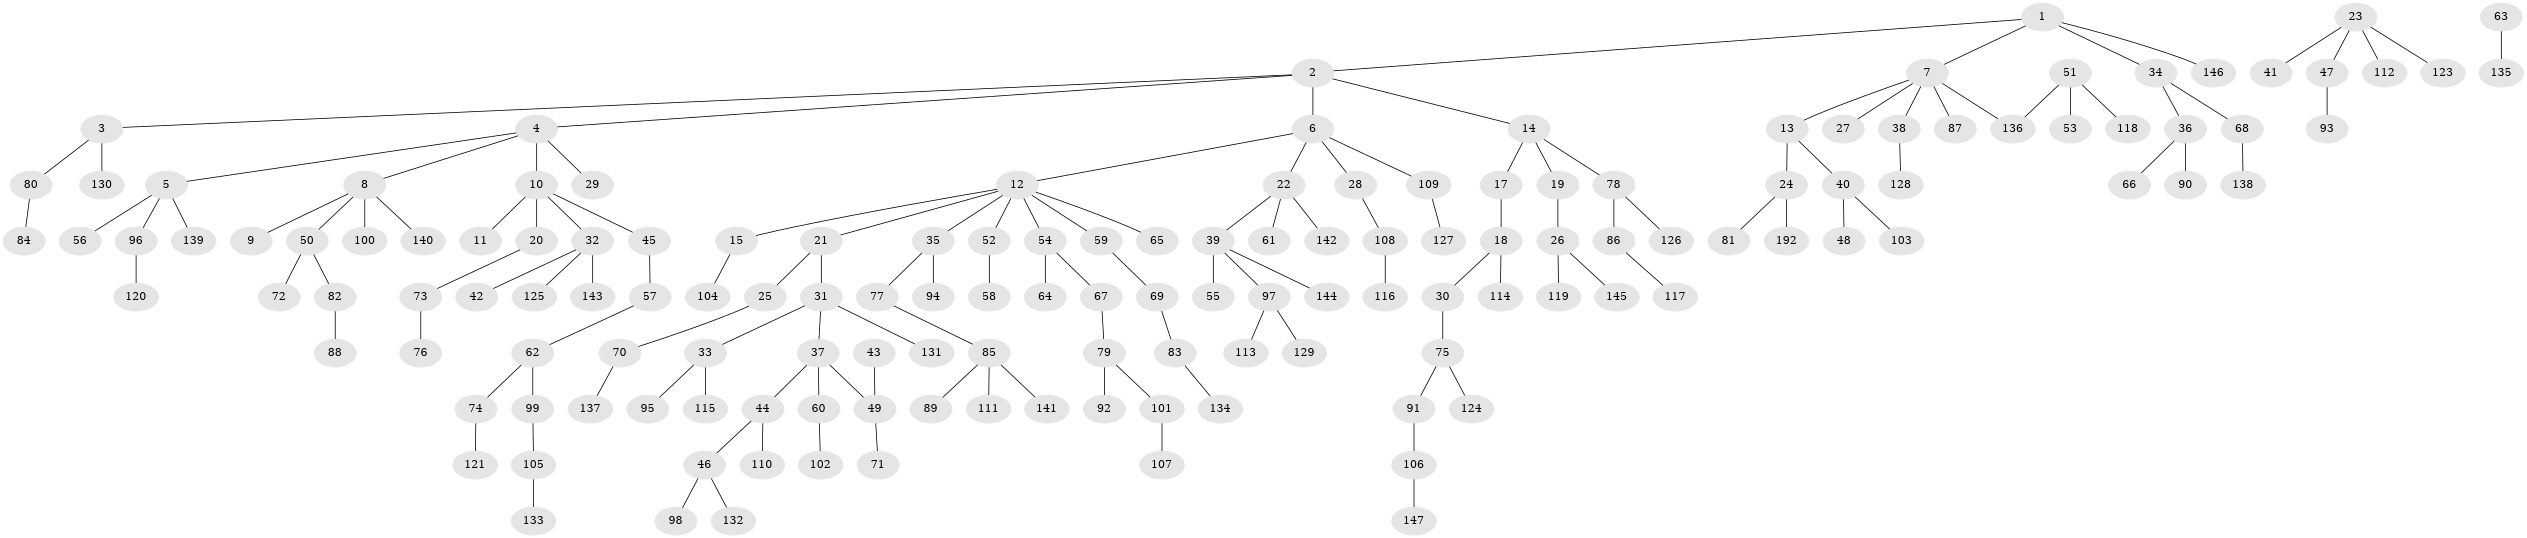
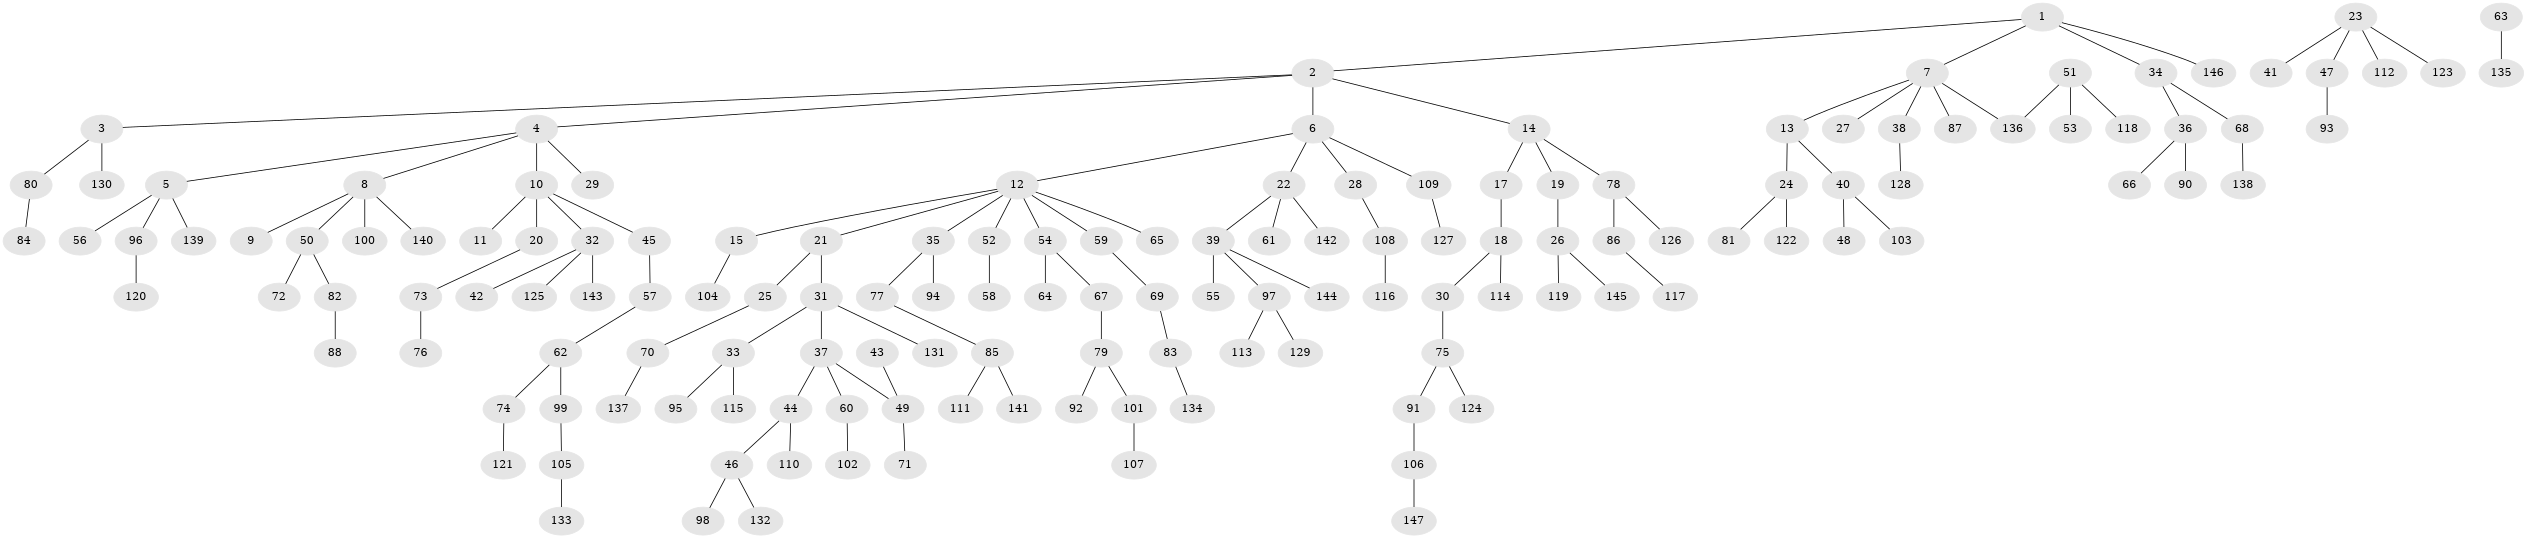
(1787, 241) -> (1787, 241)
(931, 409) -> none
